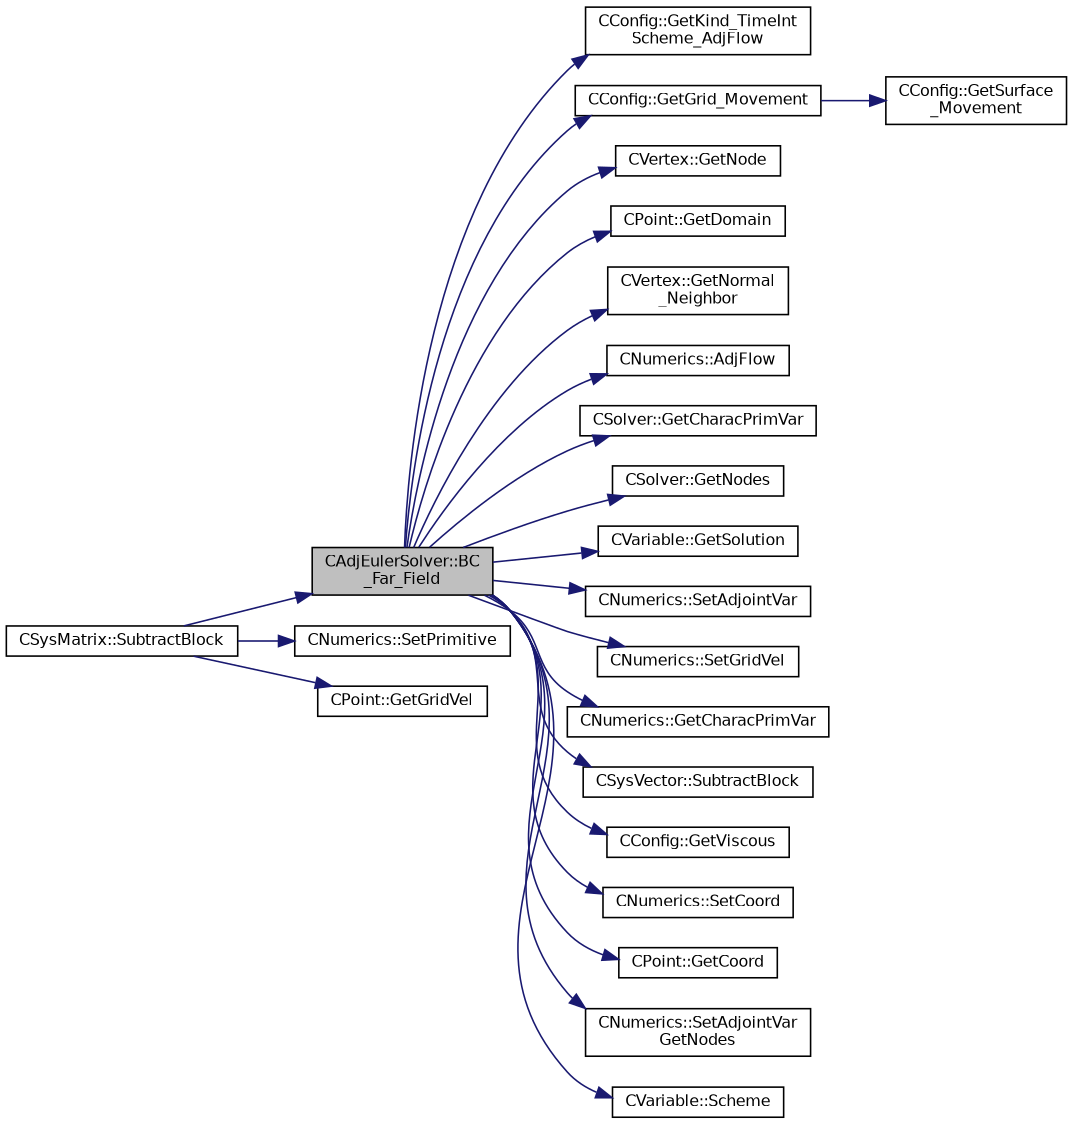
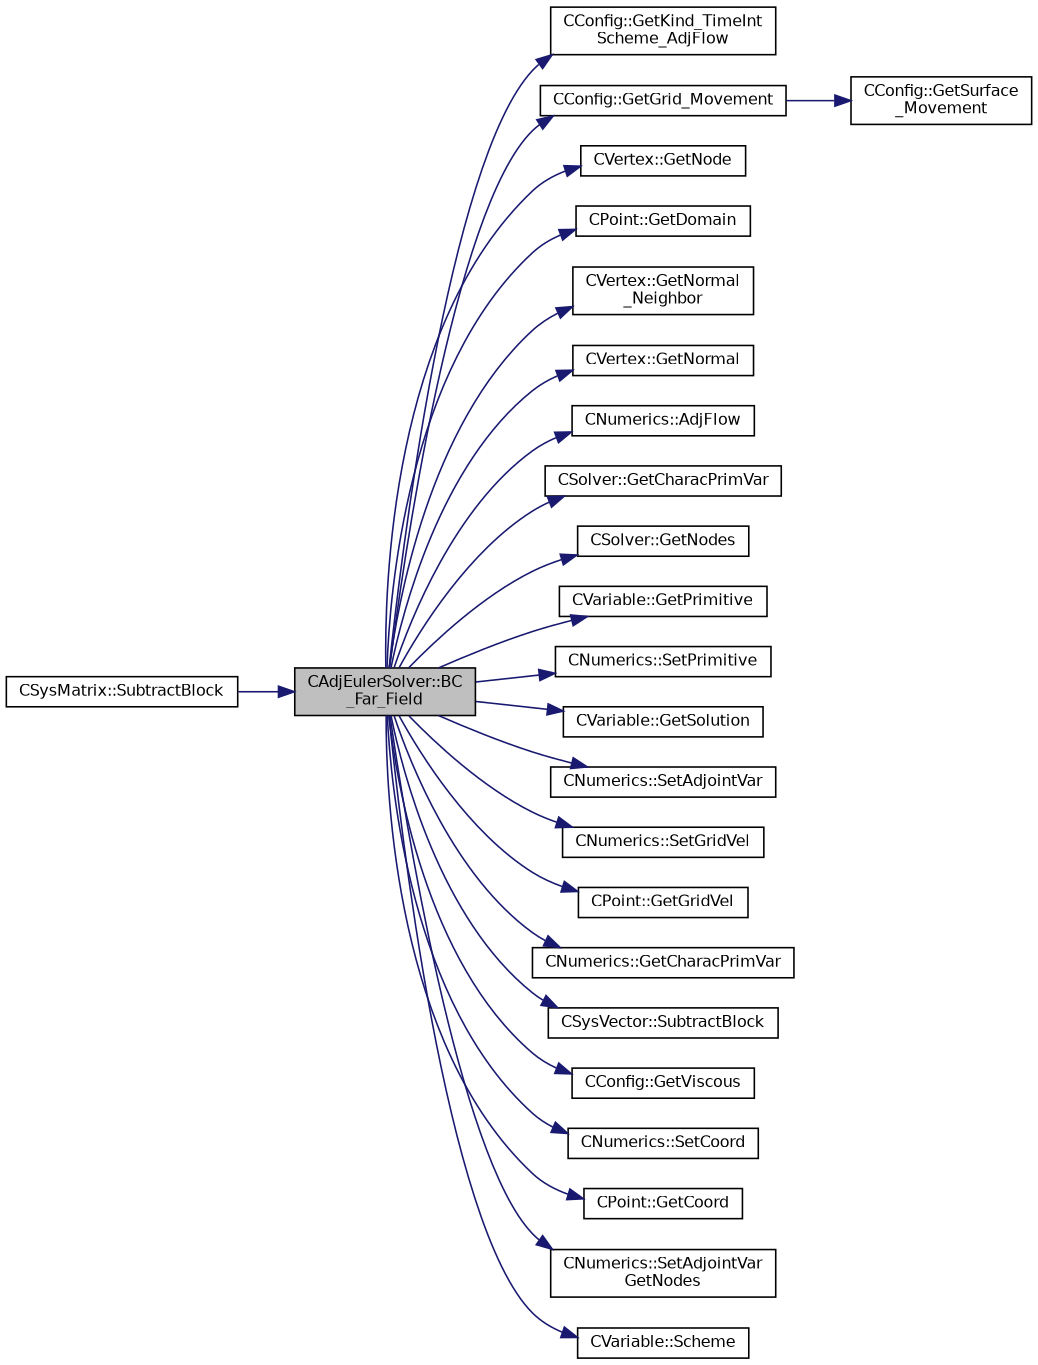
none -> (663, 361)
none -> (663, 601)
(258, 641) -> (507, 679)
(255, 669) -> (467, 815)
